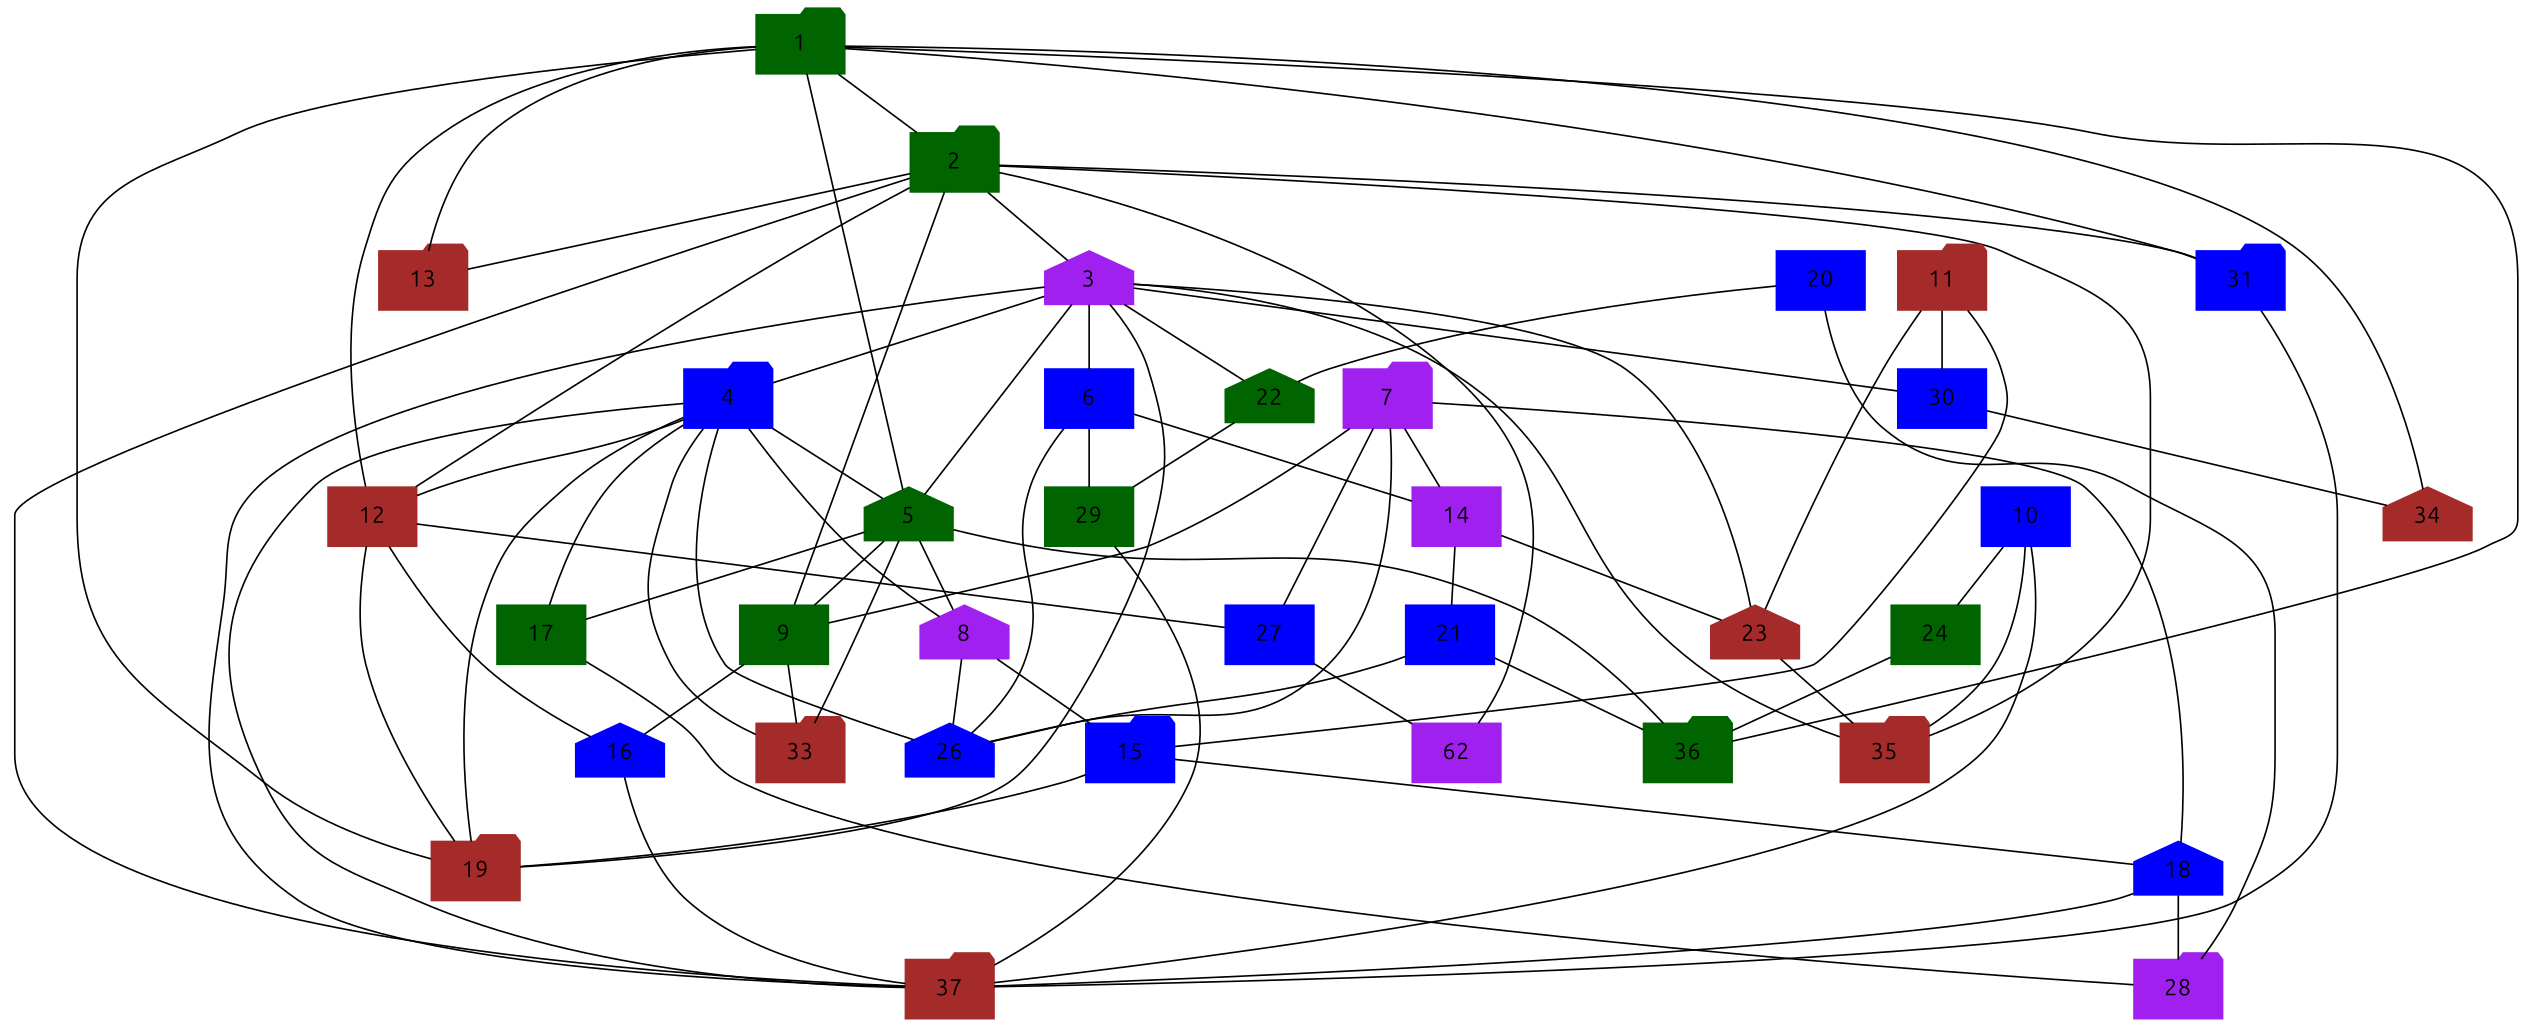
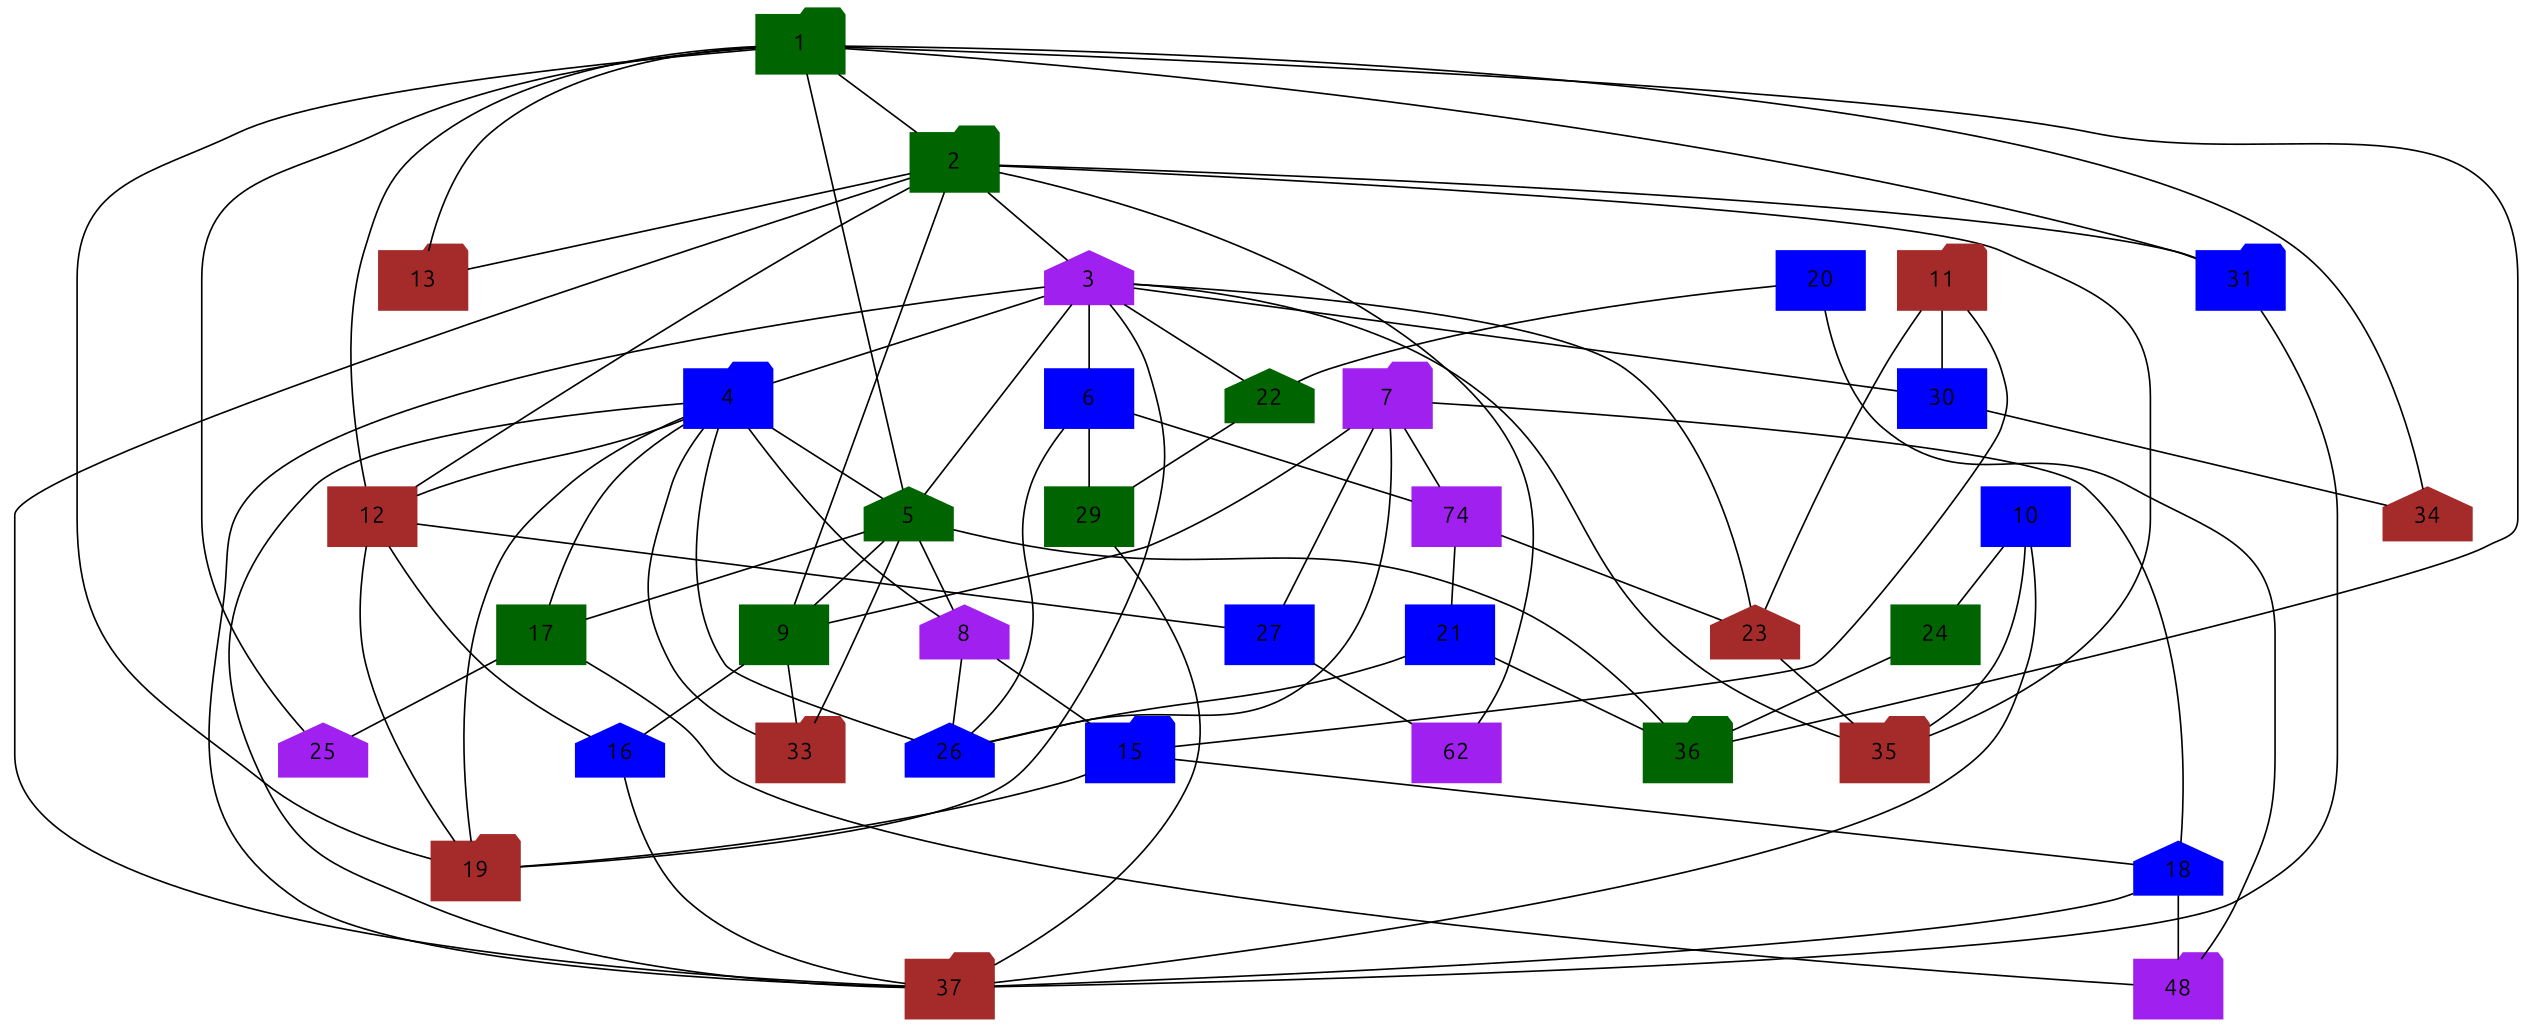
(1457, 517) -> (1457, 517)
none -> (323, 753)
(2178, 989) -> (2178, 989)
